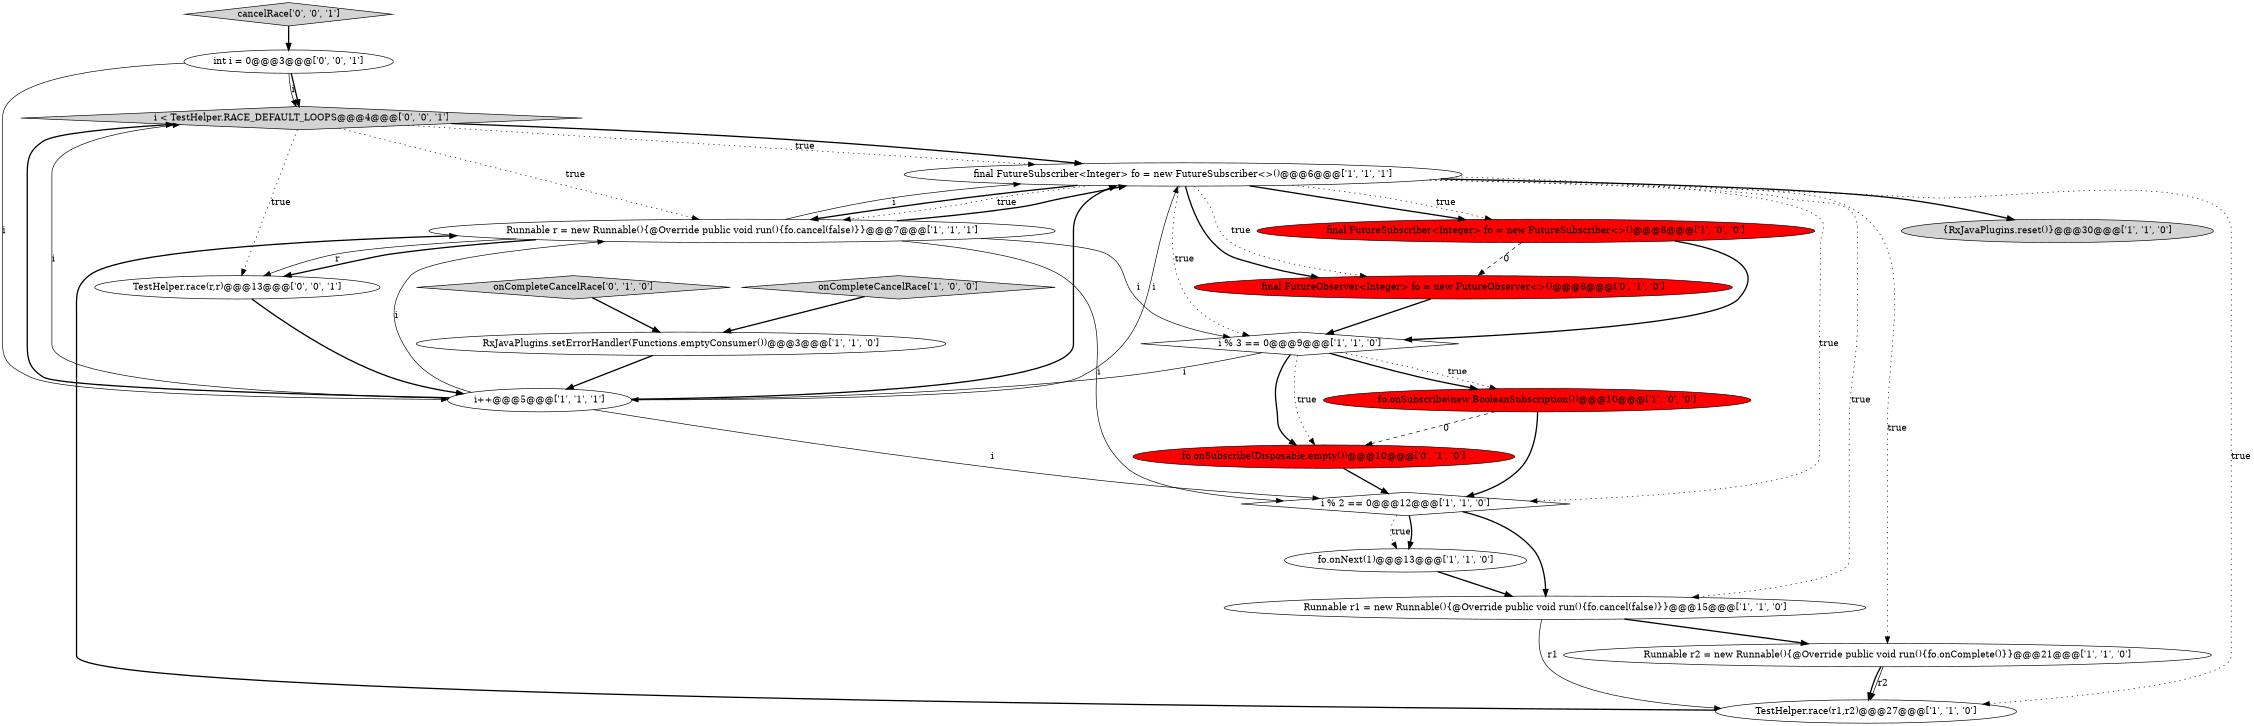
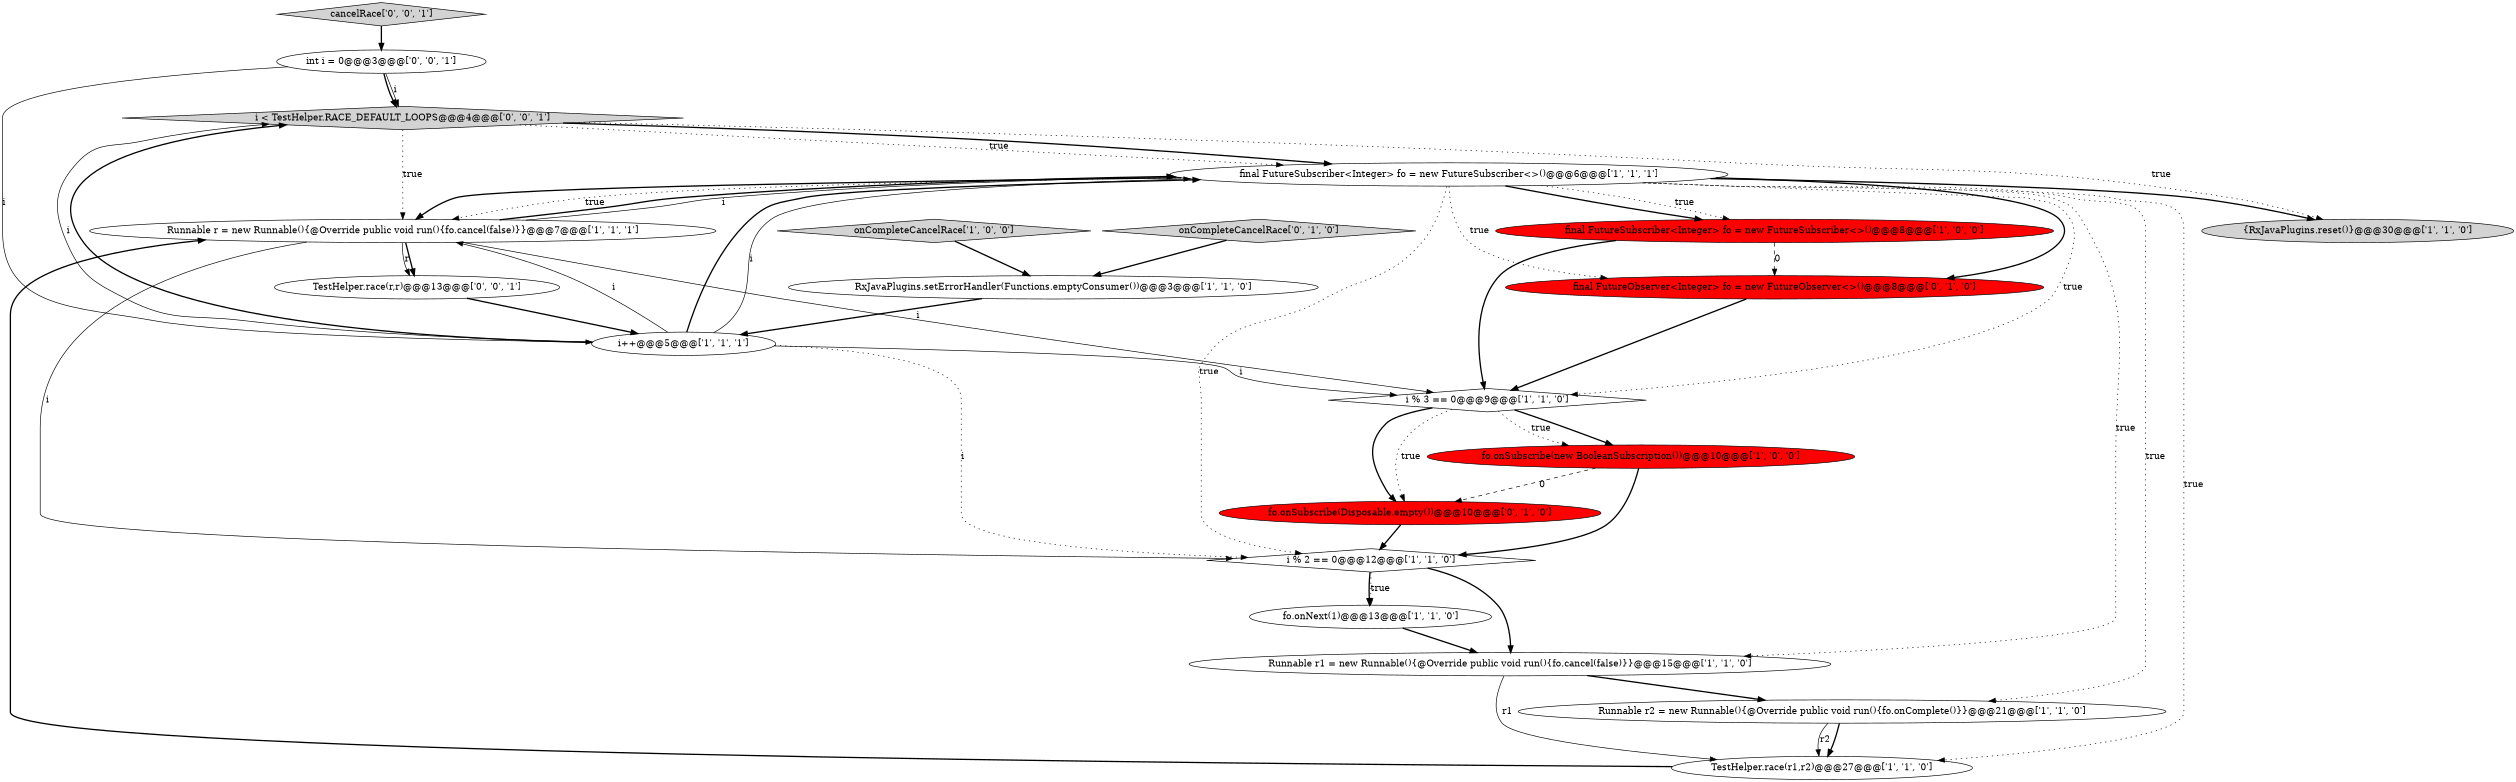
(271, 200) -> (1450, 150)
(1092, 379) -> (1084, 355)
(952, 463) -> (961, 499)
